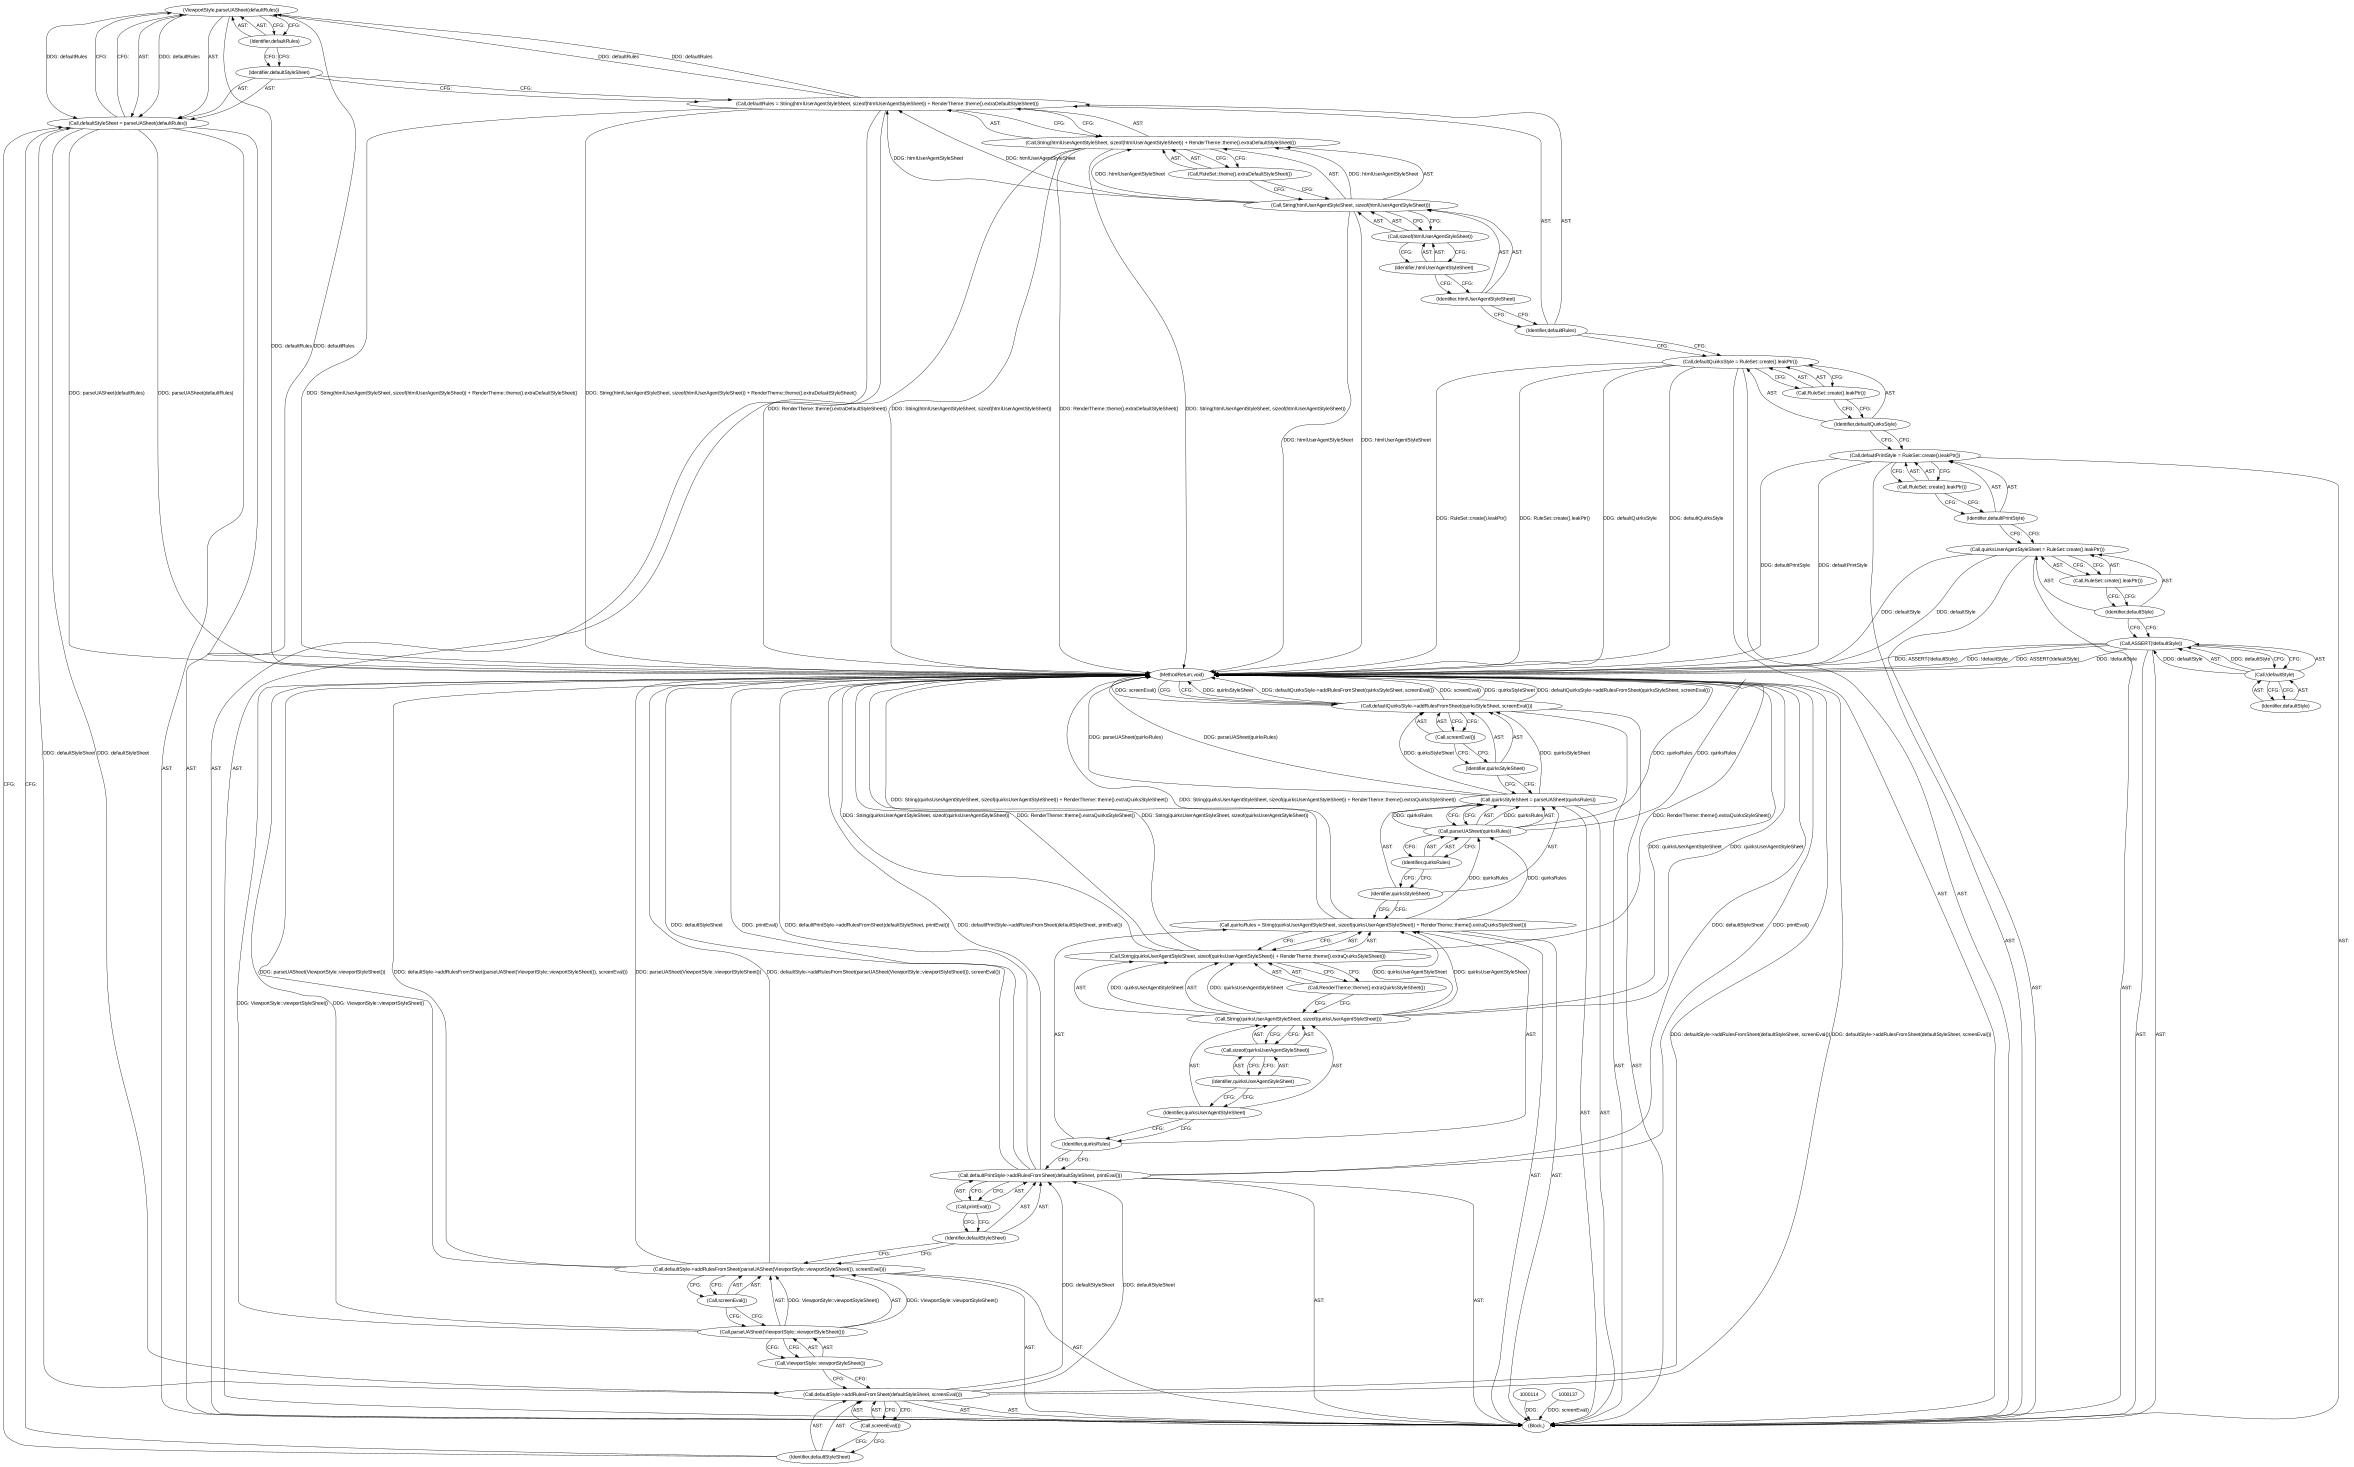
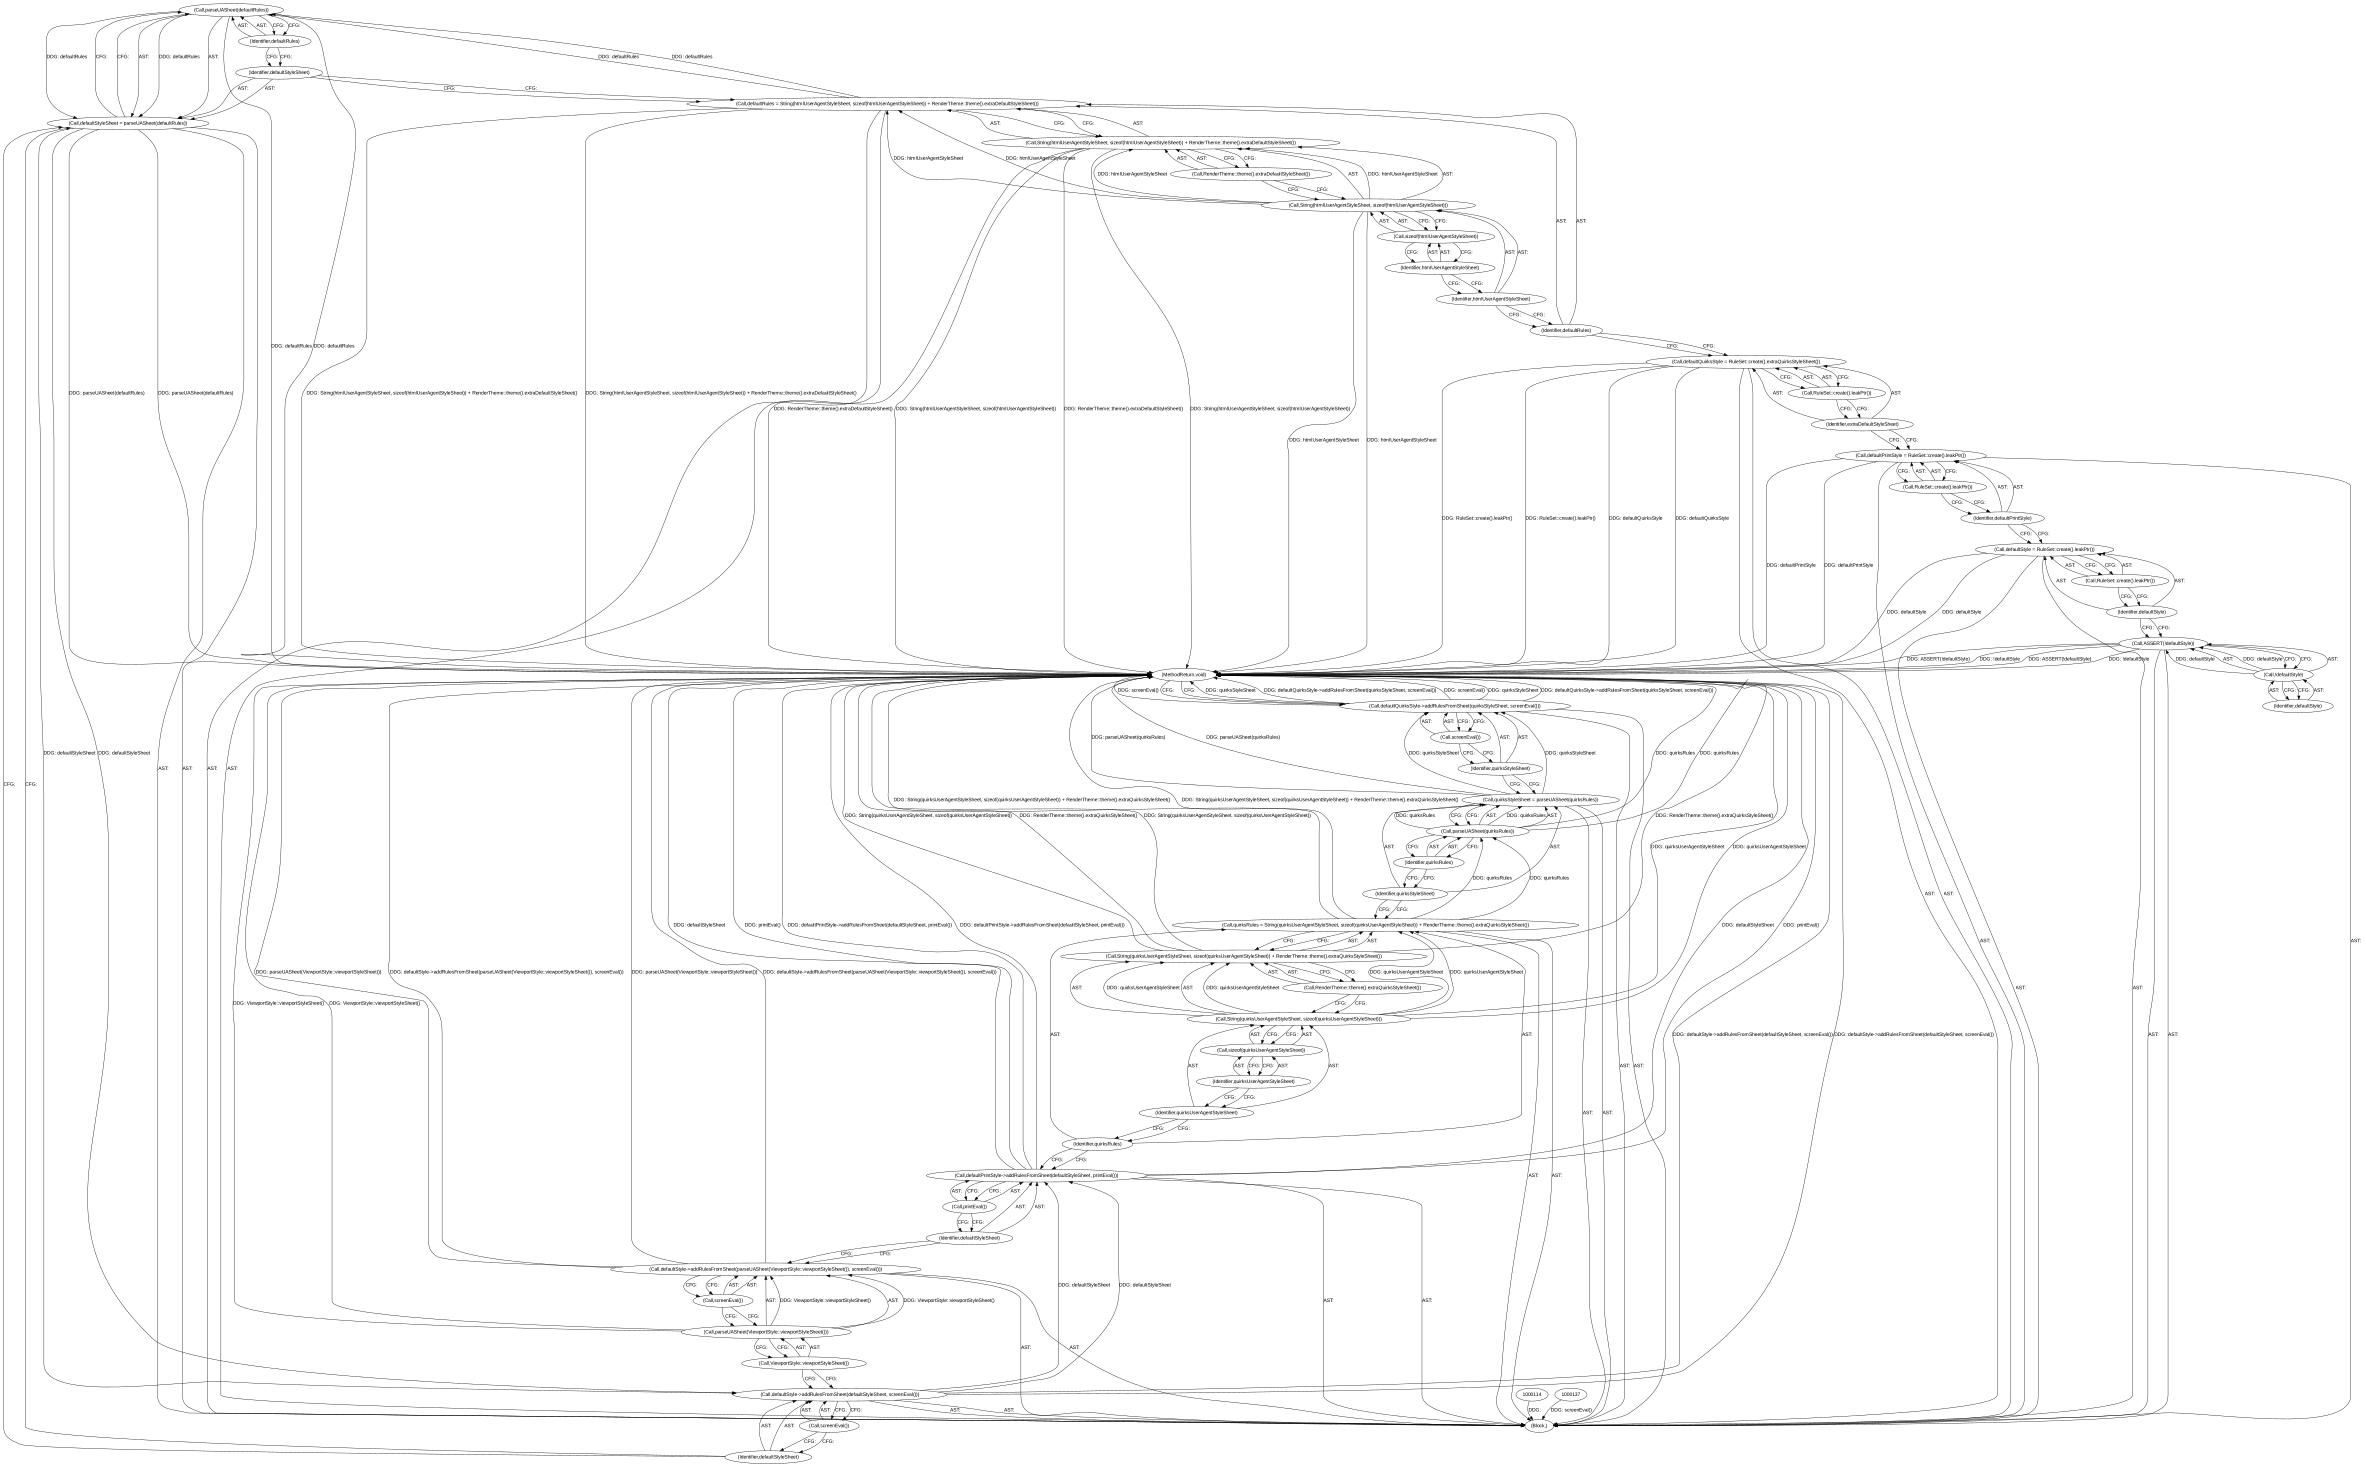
(231, 10) -> (231, 10)
(1240, 174) -> (1251, 174)
(1740, 362) -> (1746, 362)
(1866, 424) -> (1862, 424)
(2037, 550) -> (2045, 550)
